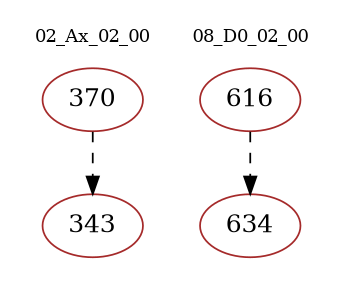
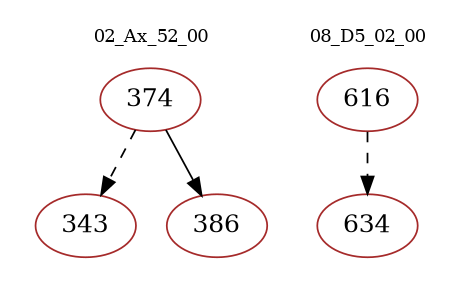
(93, 38) -> (151, 38)
(251, 38) -> (368, 38)
(93, 100) -> (150, 100)
none -> (217, 226)
